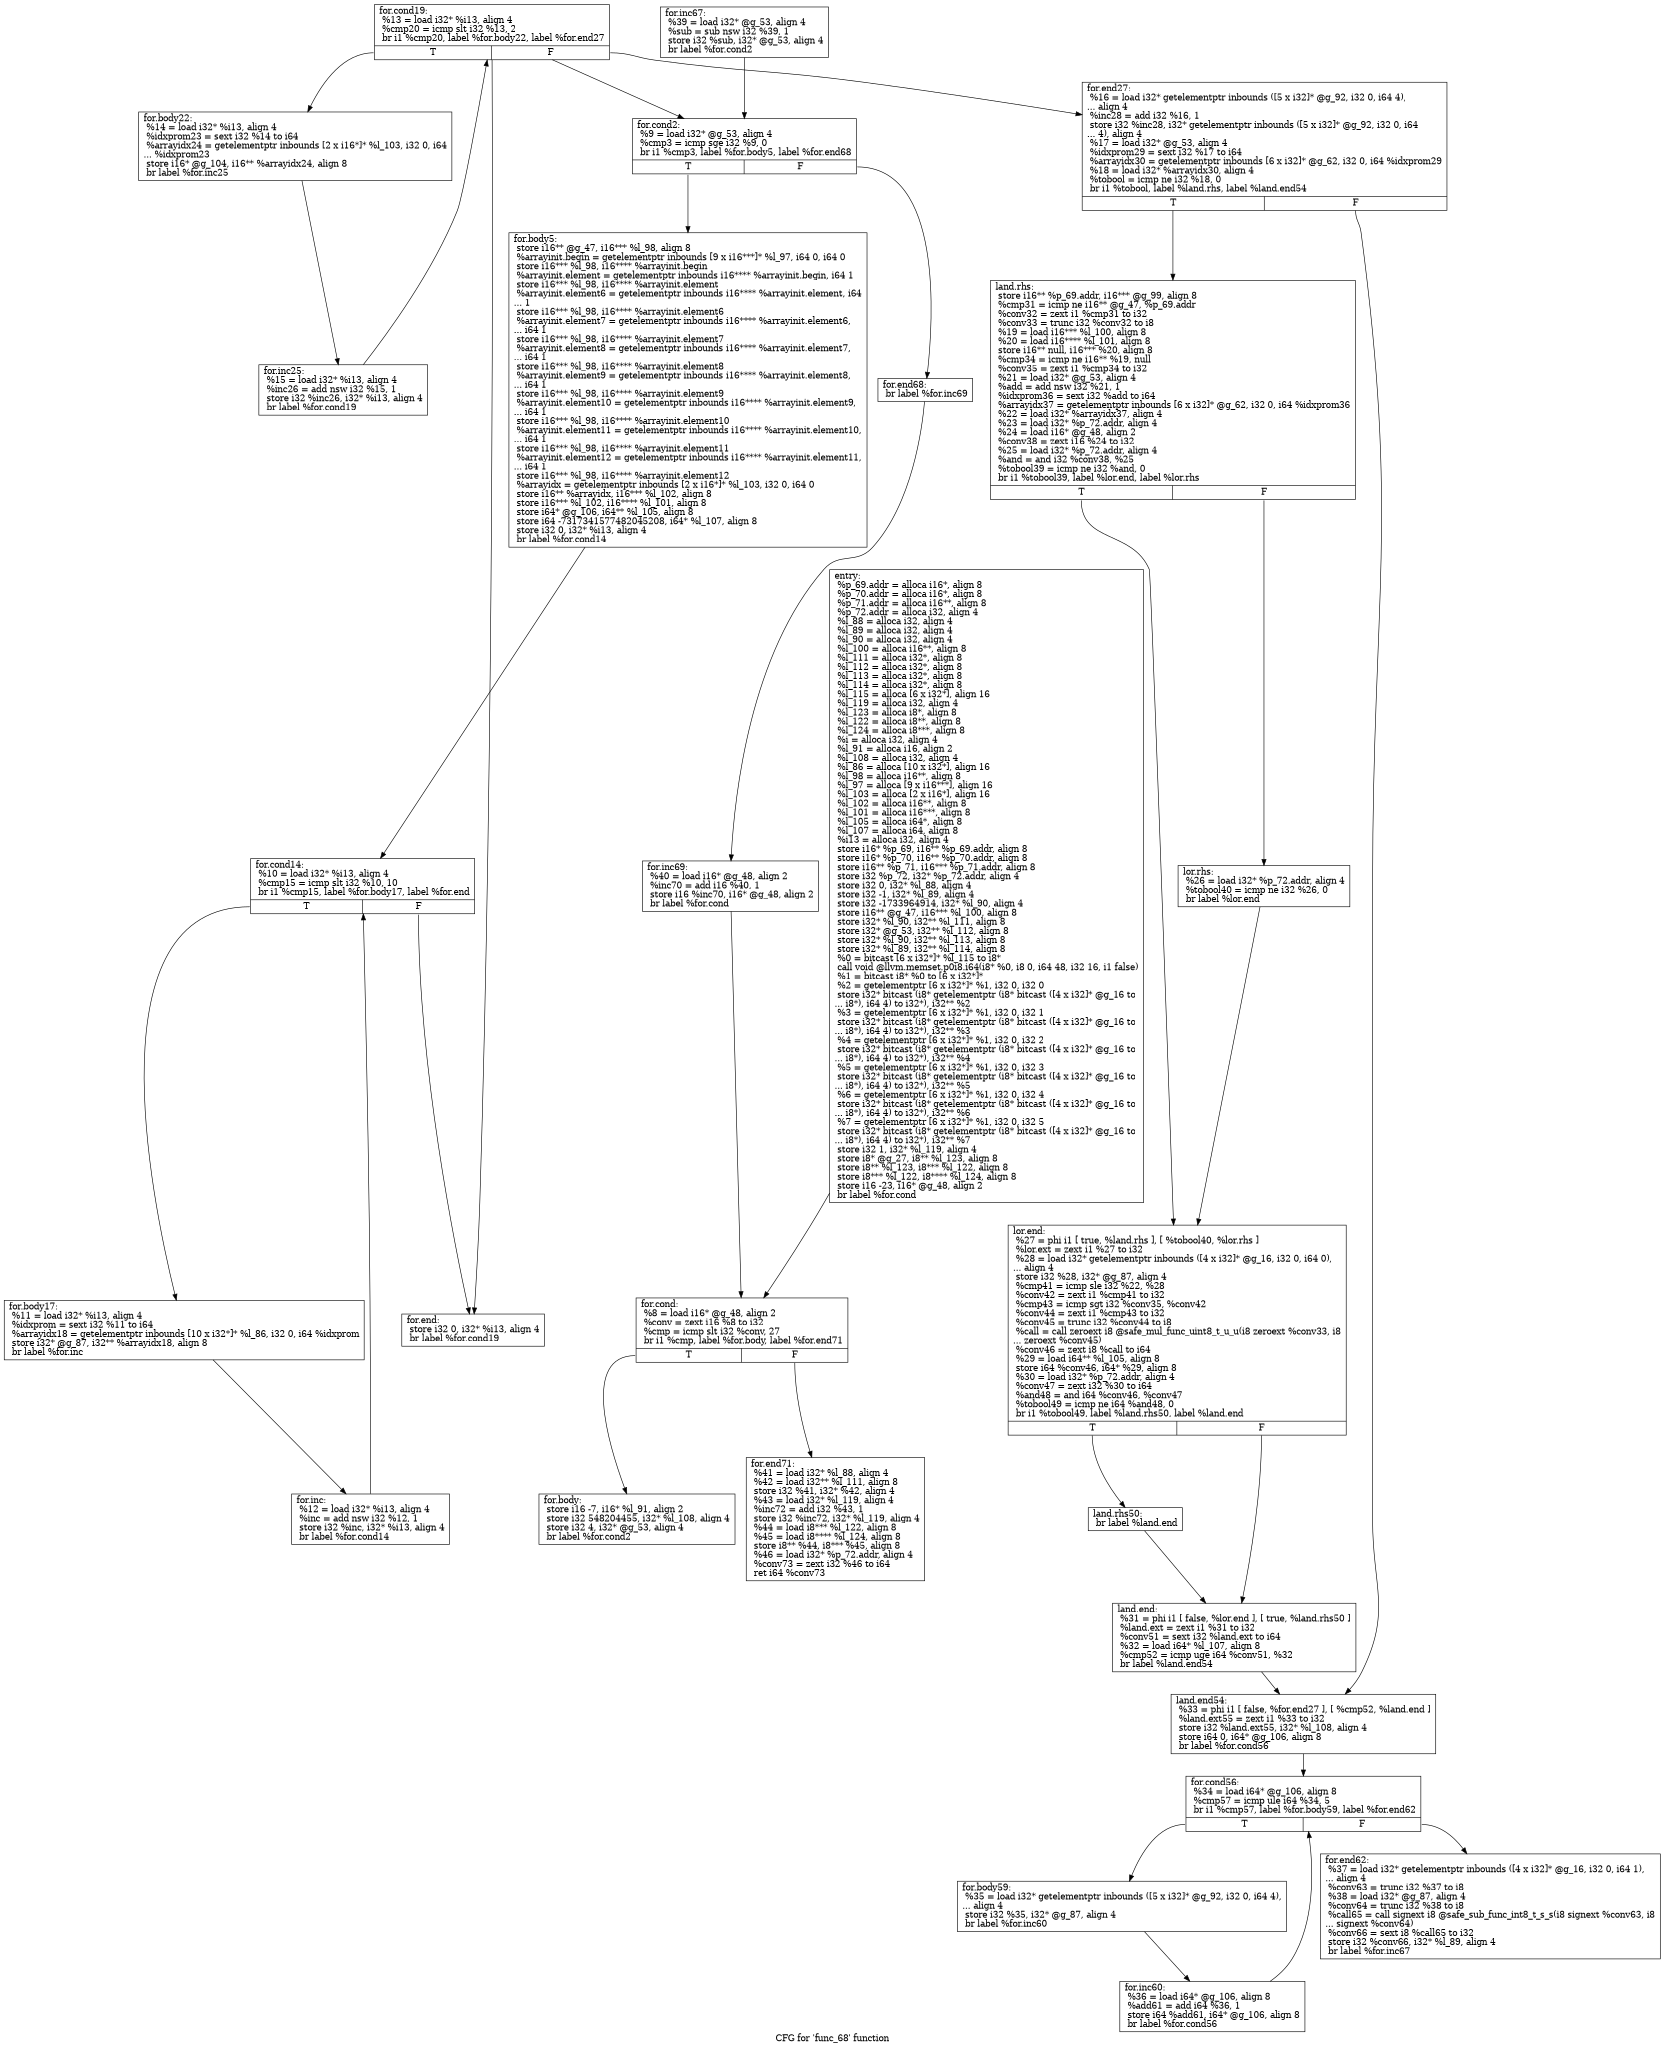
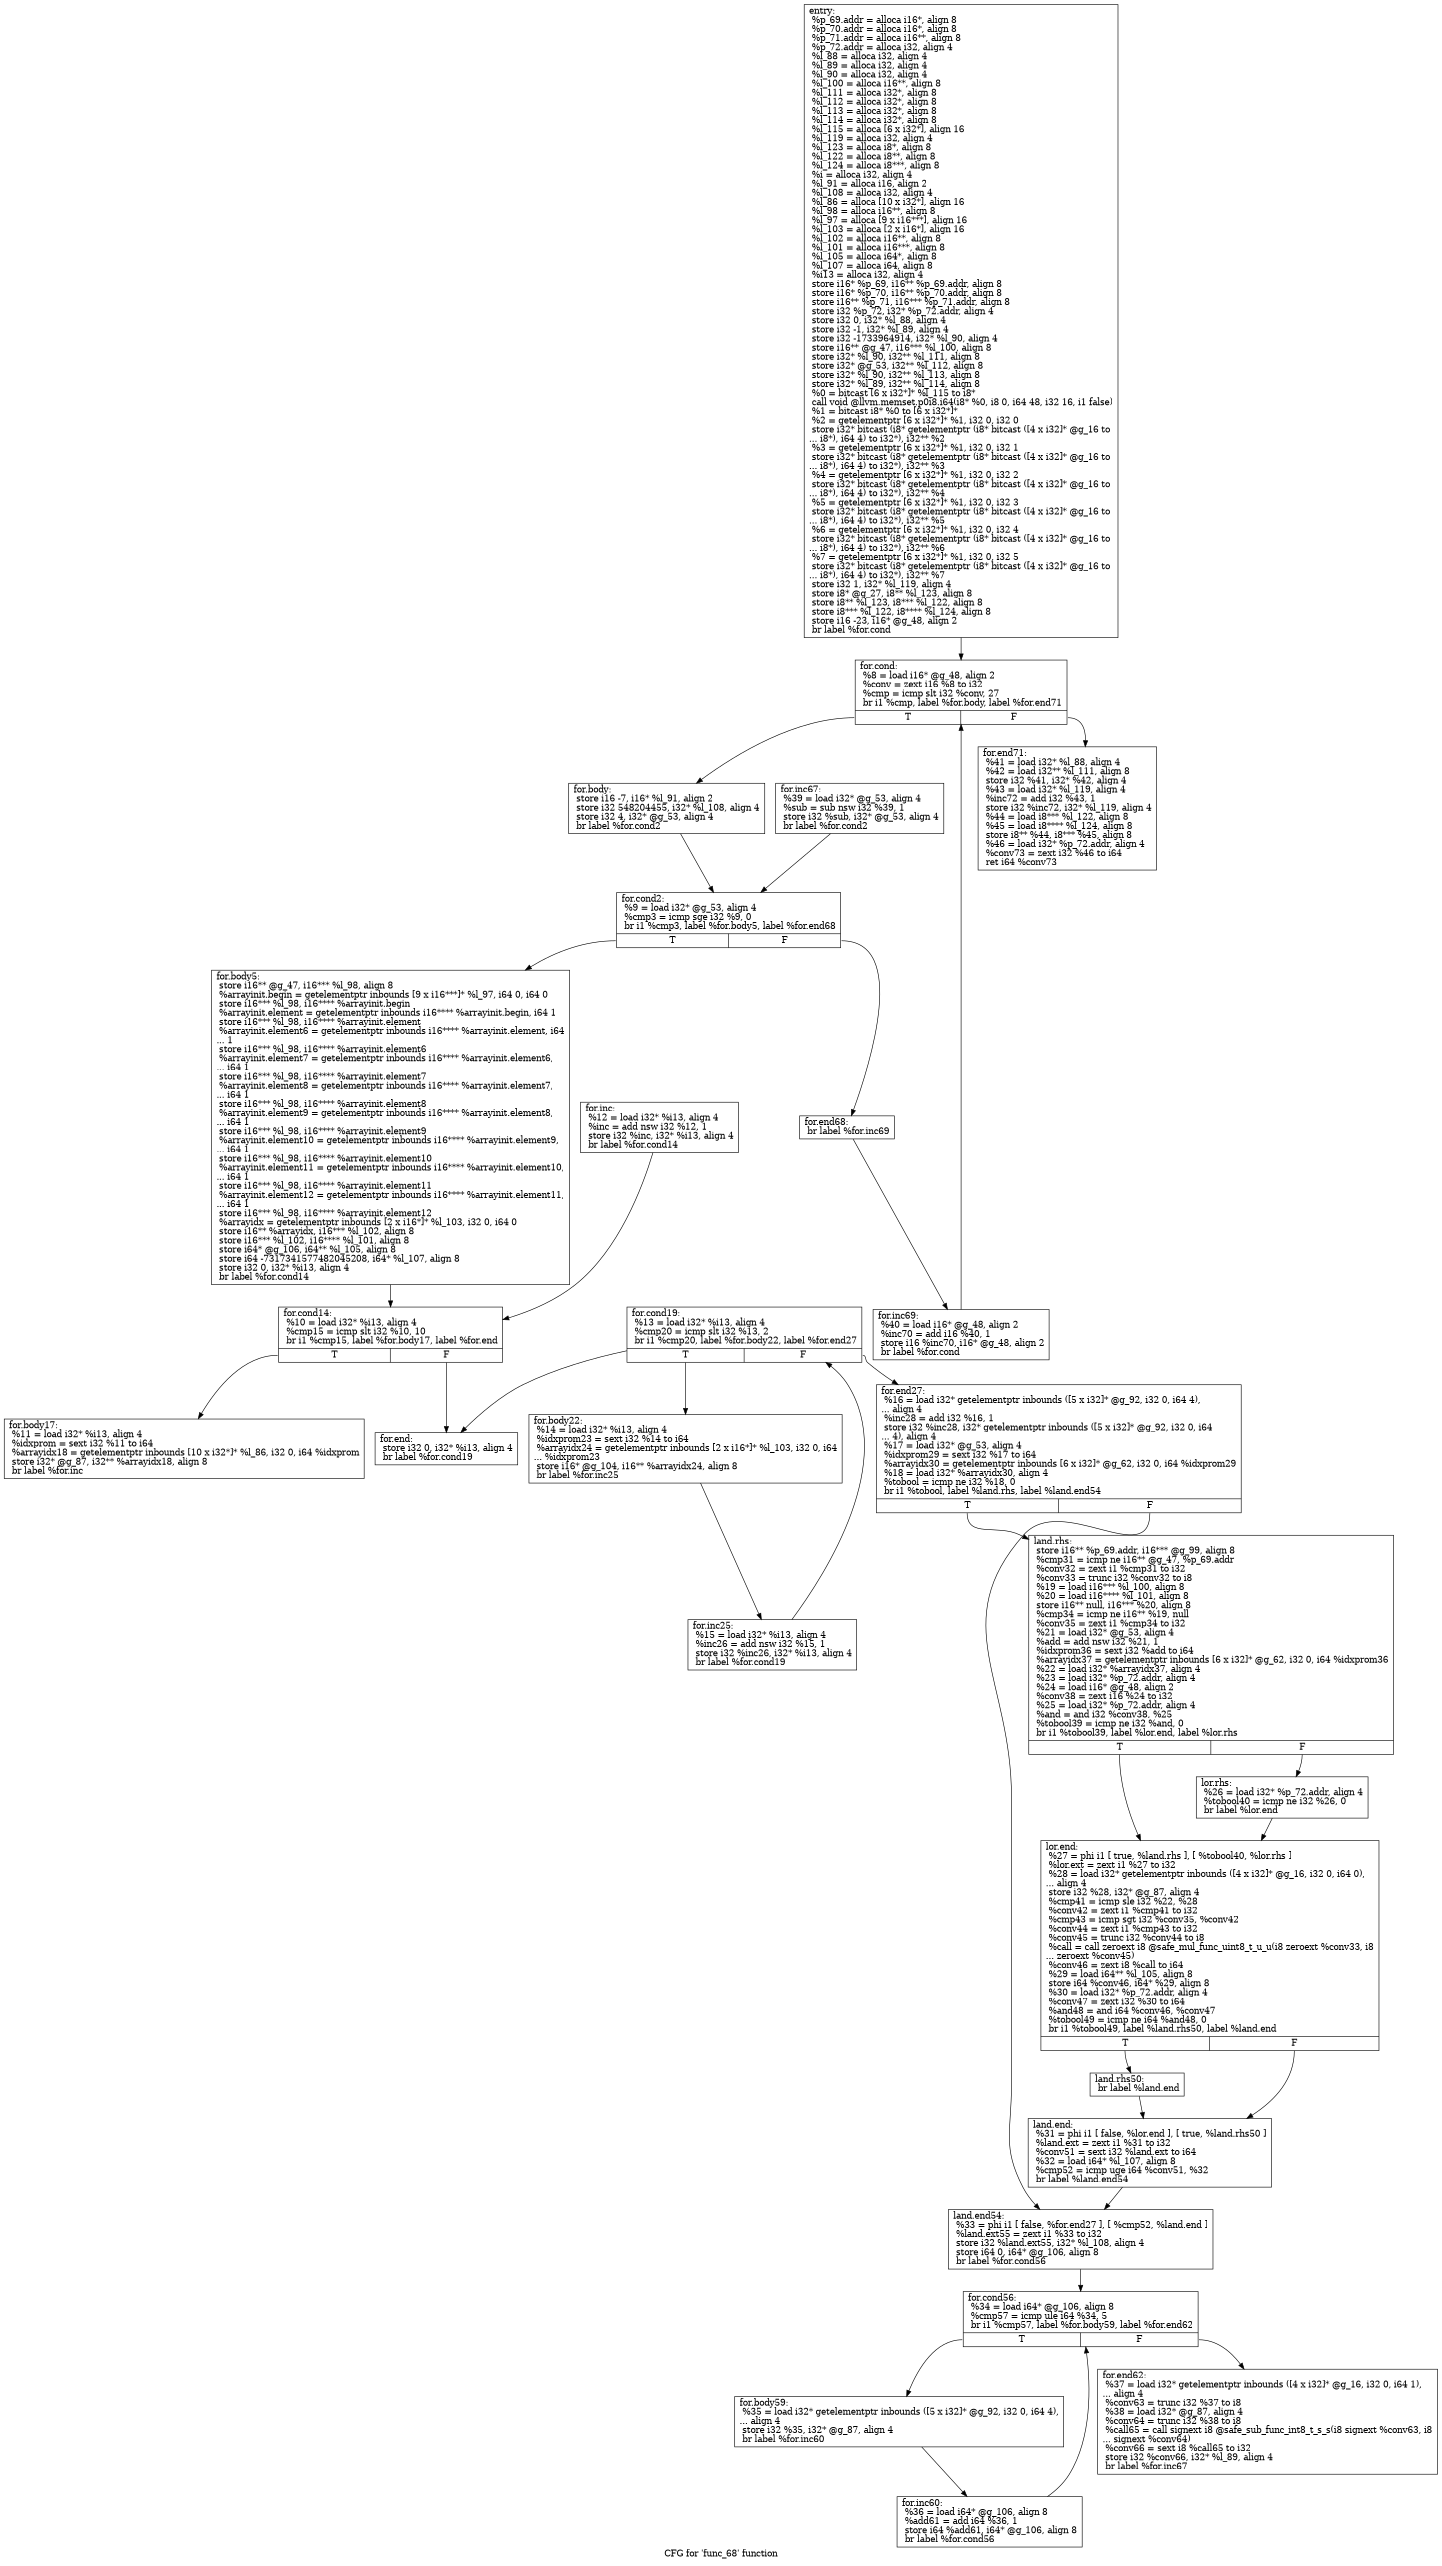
(615, 88) -> (696, 860)
(277, 1425) -> none
